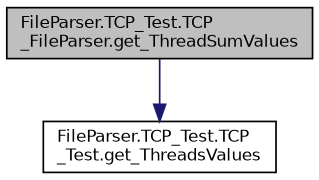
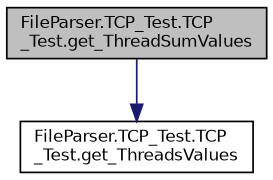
(160, 33) -> (137, 33)
